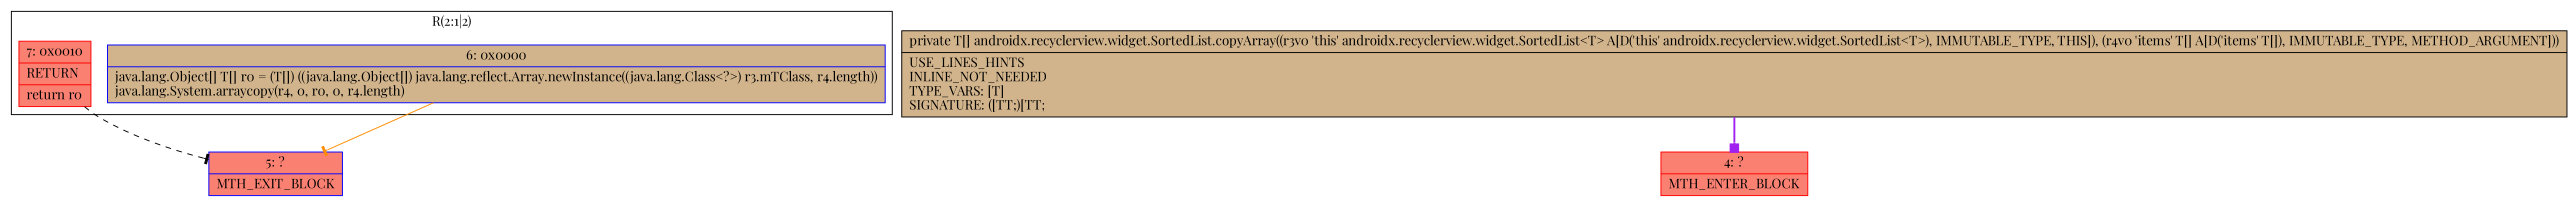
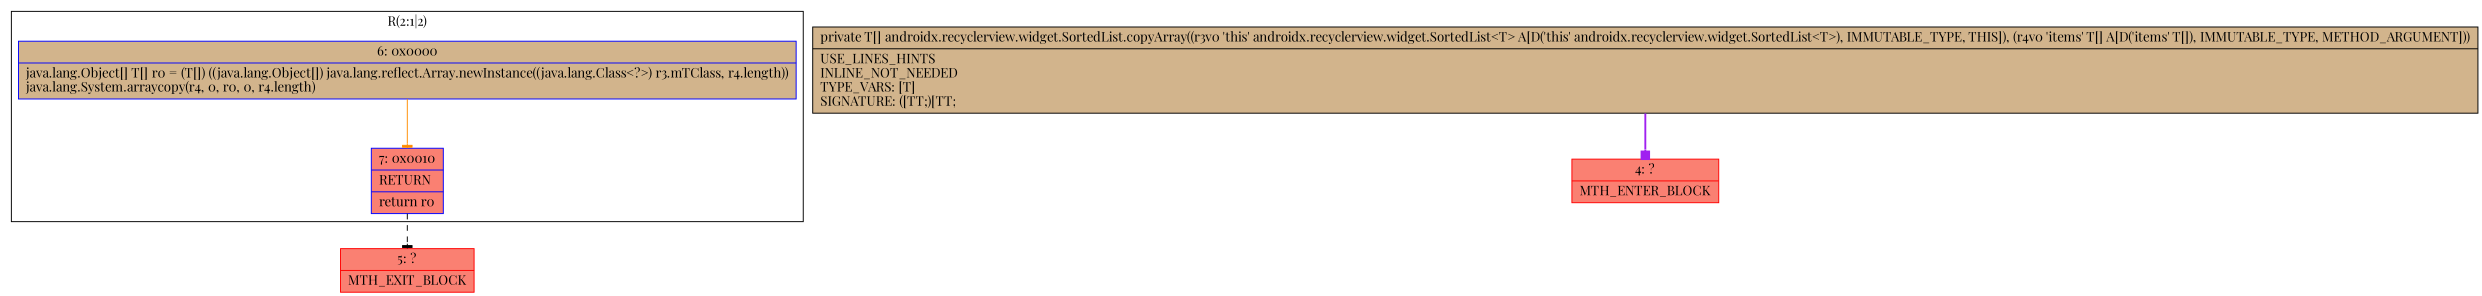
(55, 74) -> (407, 181)
(380, 126) -> (407, 121)
(276, 174) -> (407, 270)
